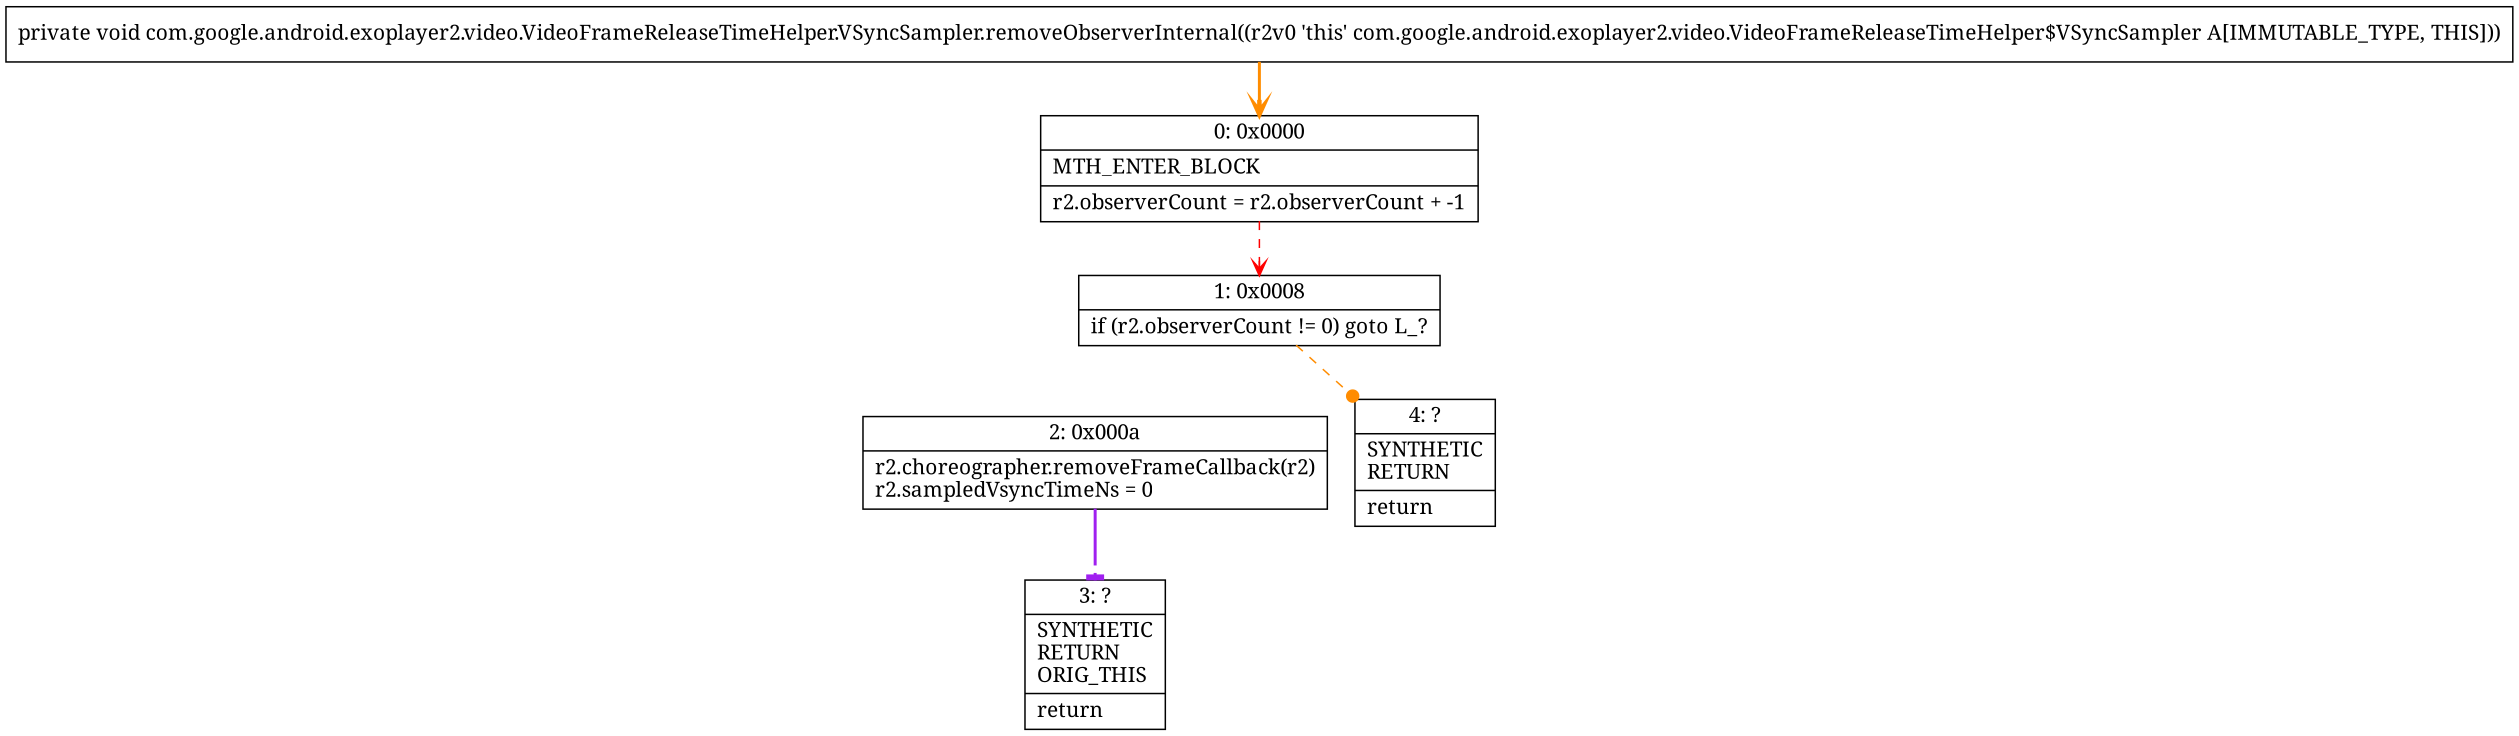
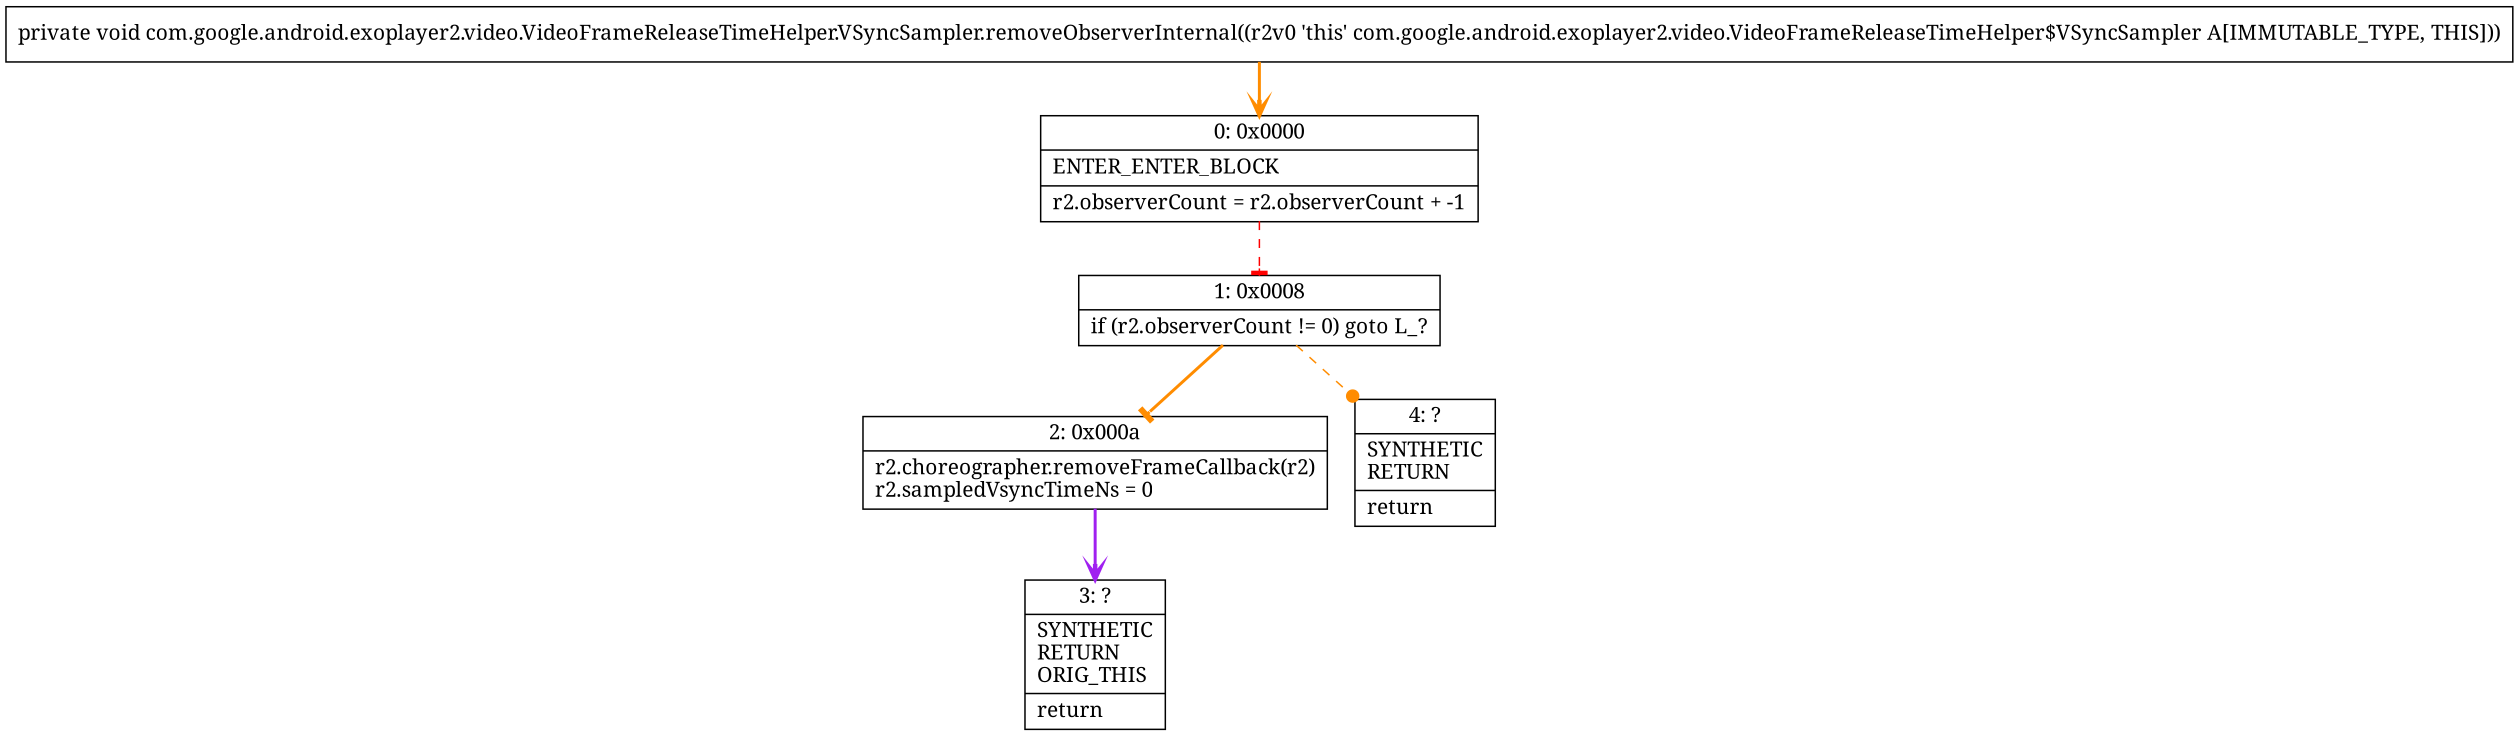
(1156, 167) -> (1166, 167)
(1259, 245) -> (1259, 245)
none -> (1186, 378)
(1095, 537) -> (1095, 537)
